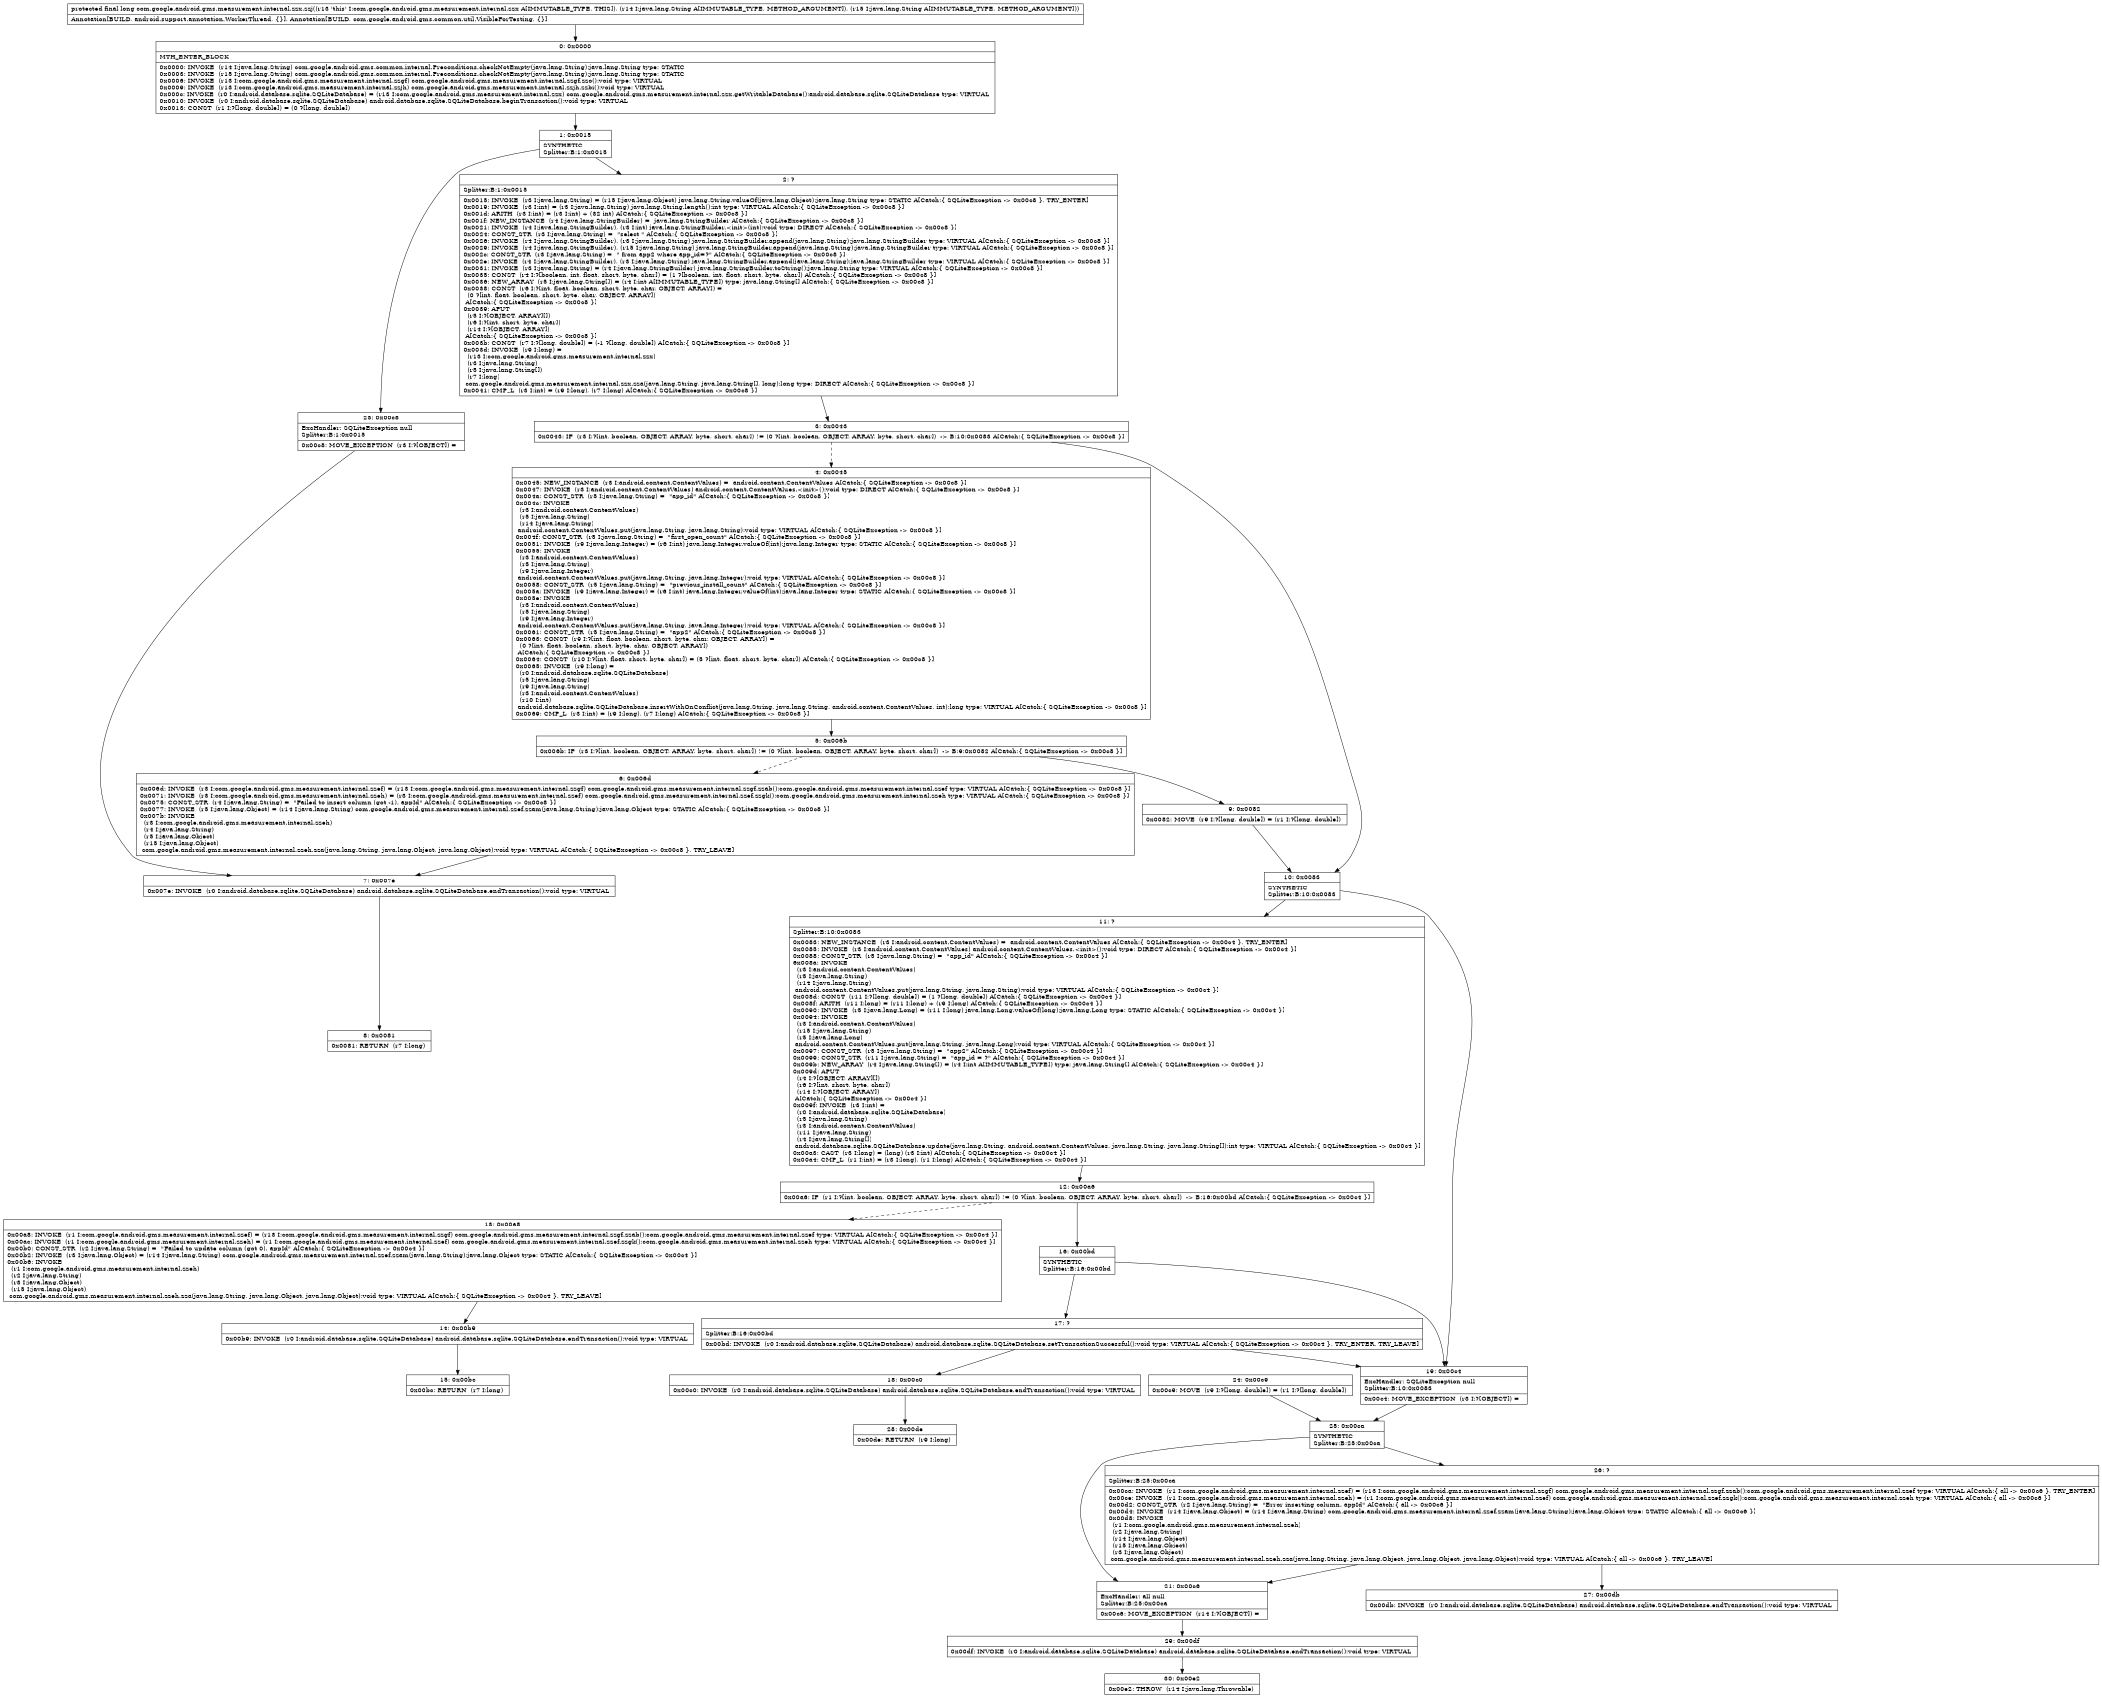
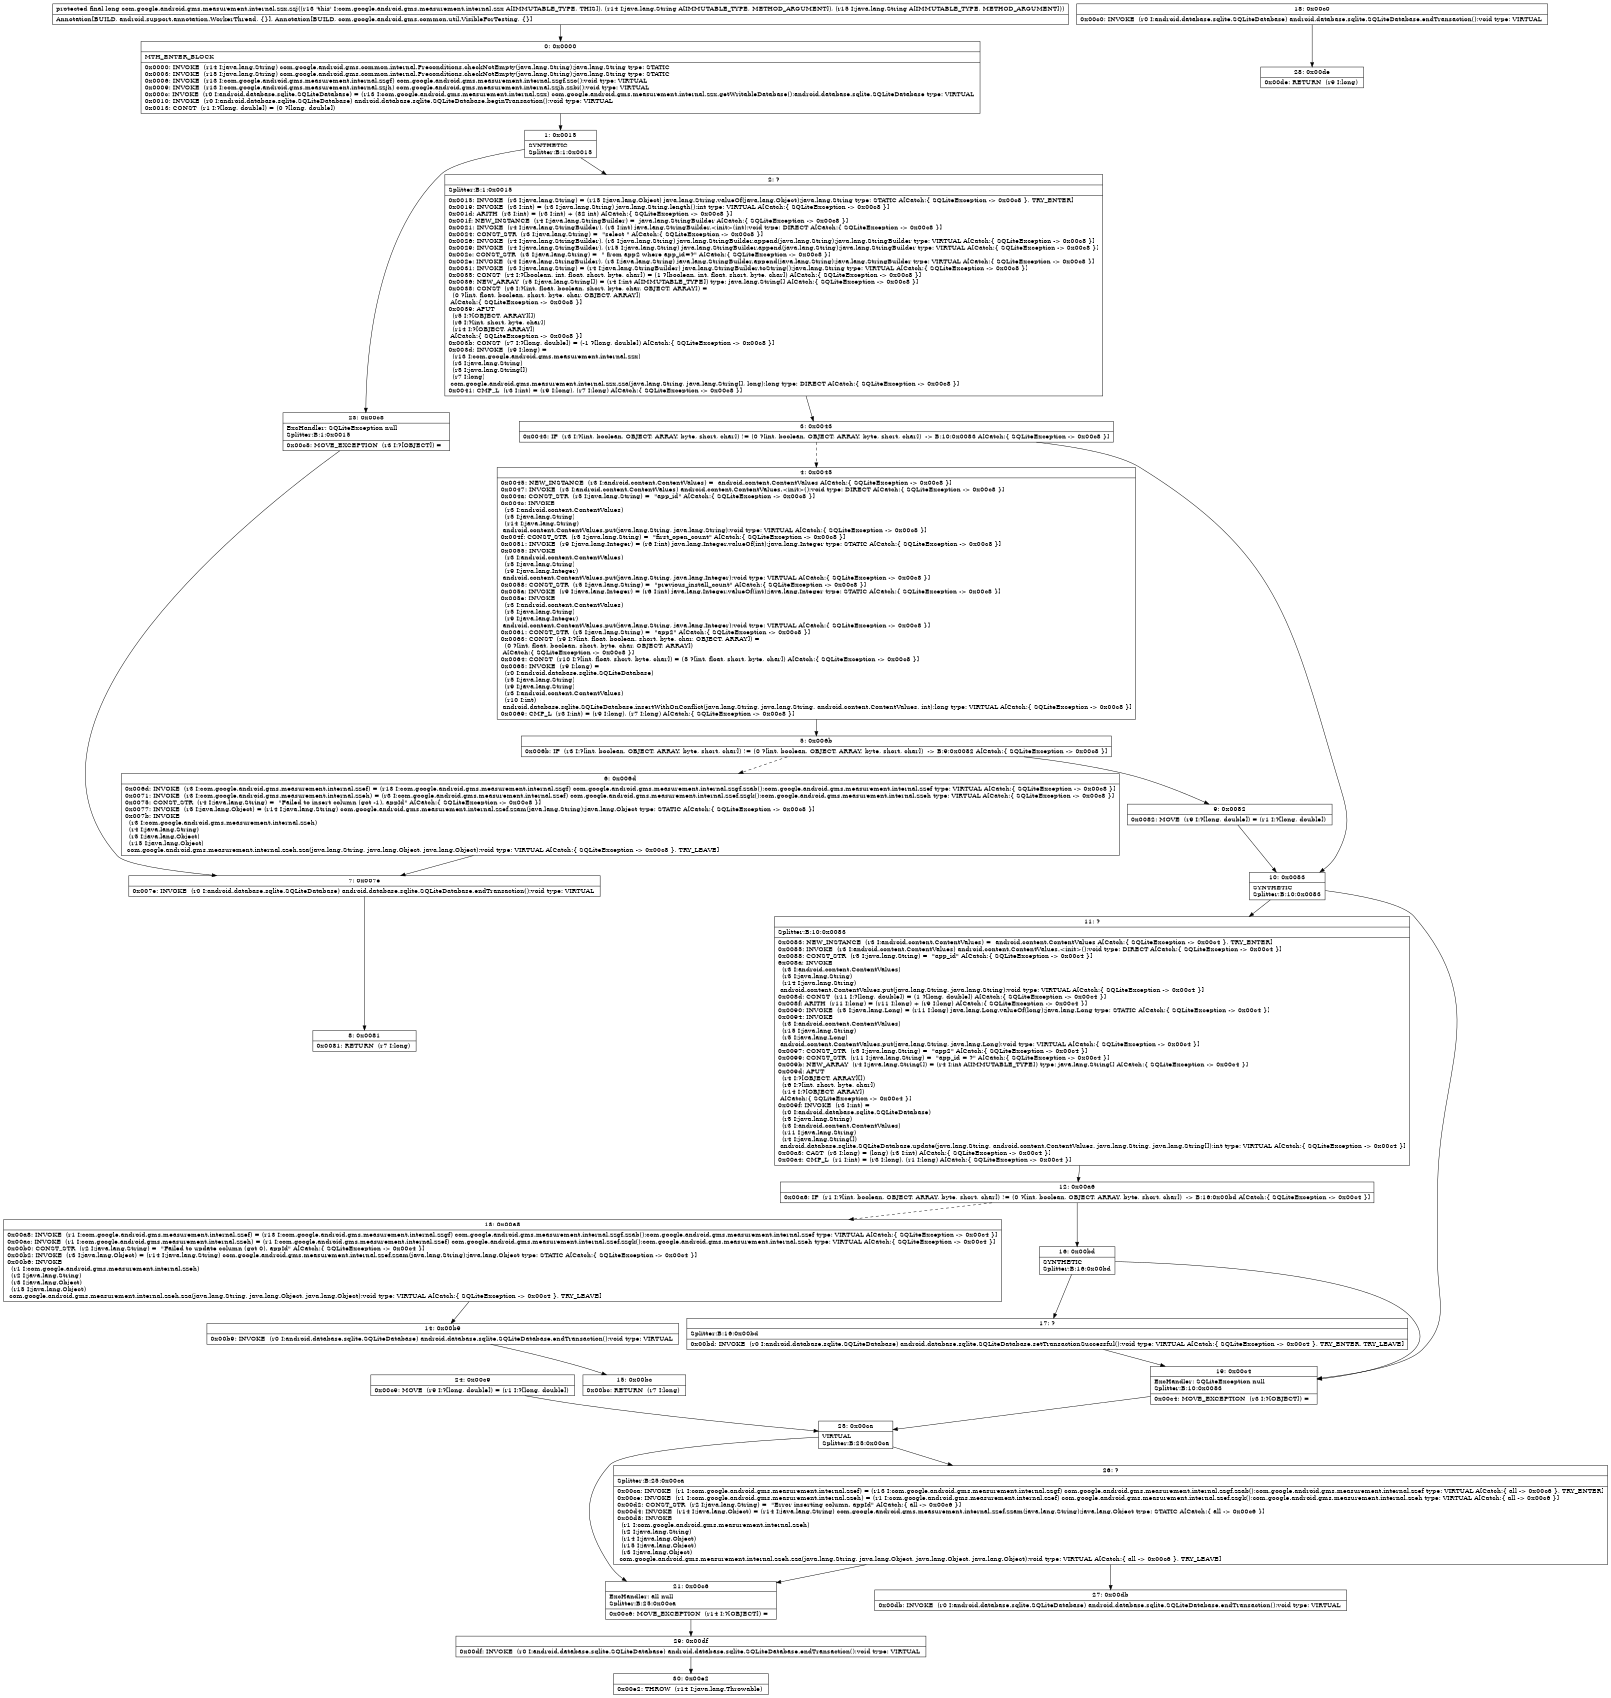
(978, 1361) -> none
(1333, 1436) -> (837, 1436)
